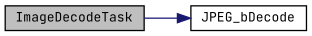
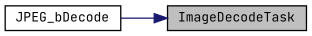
(161, 18) -> (138, 18)
